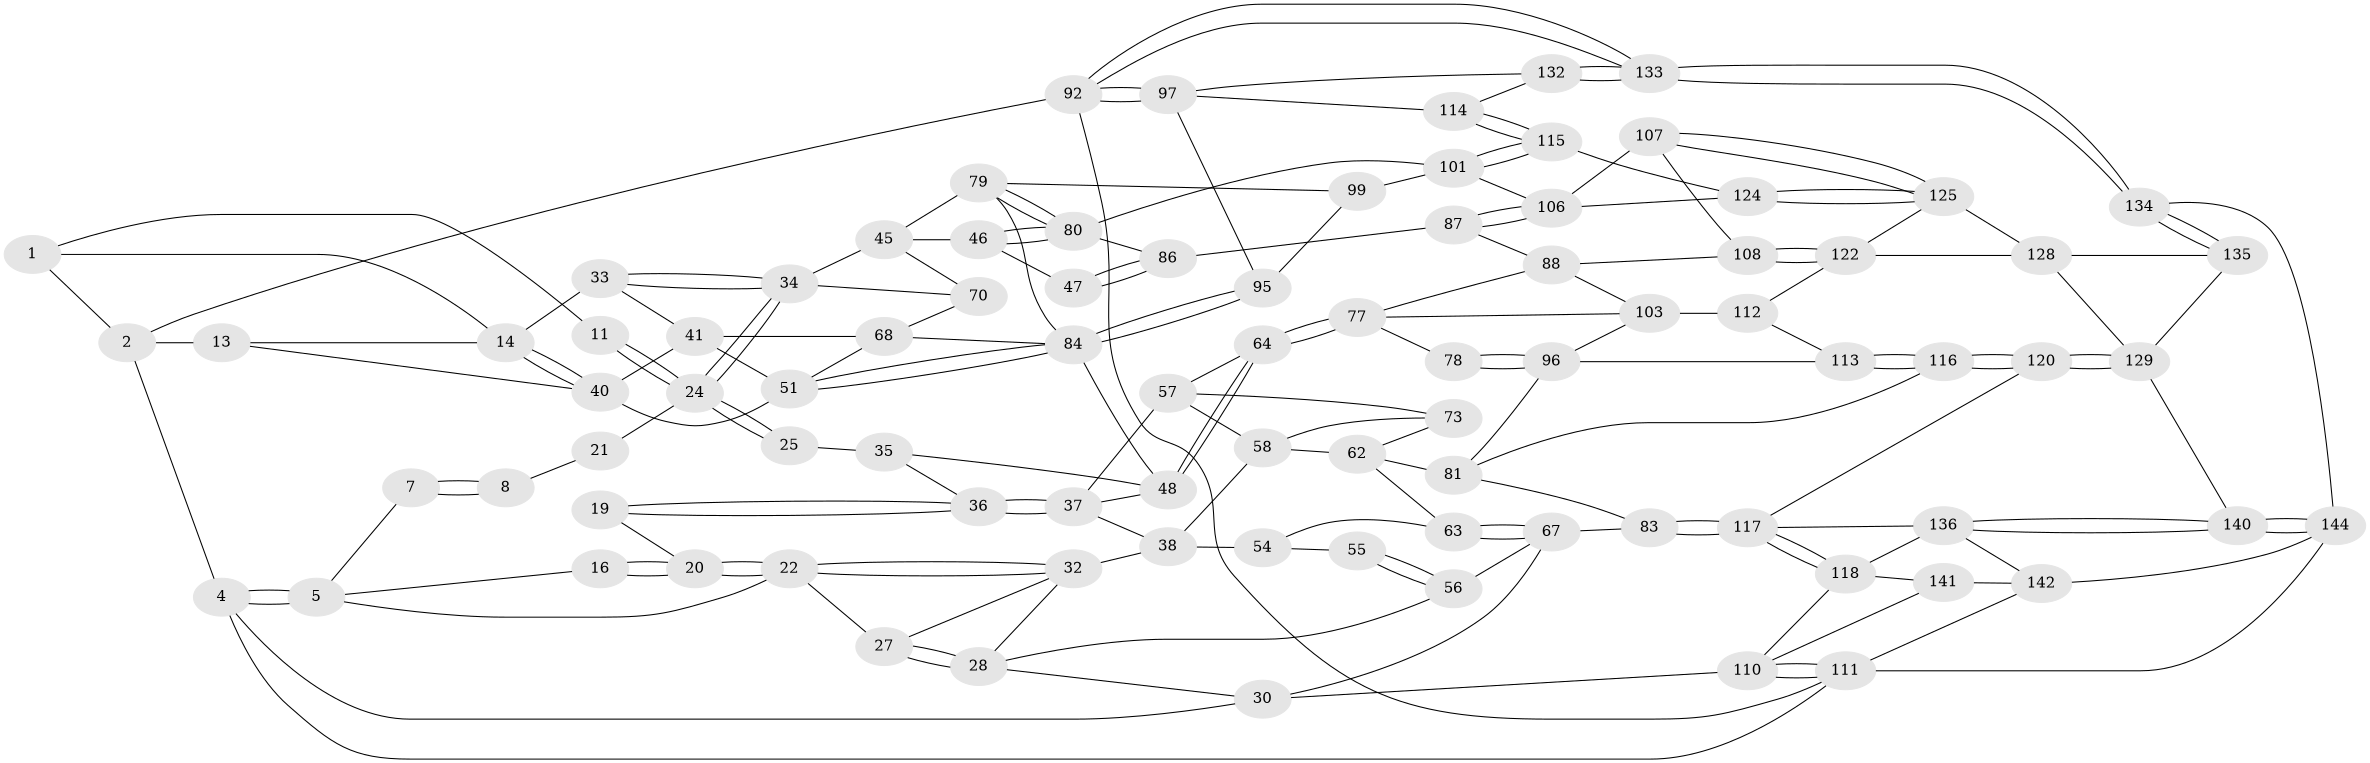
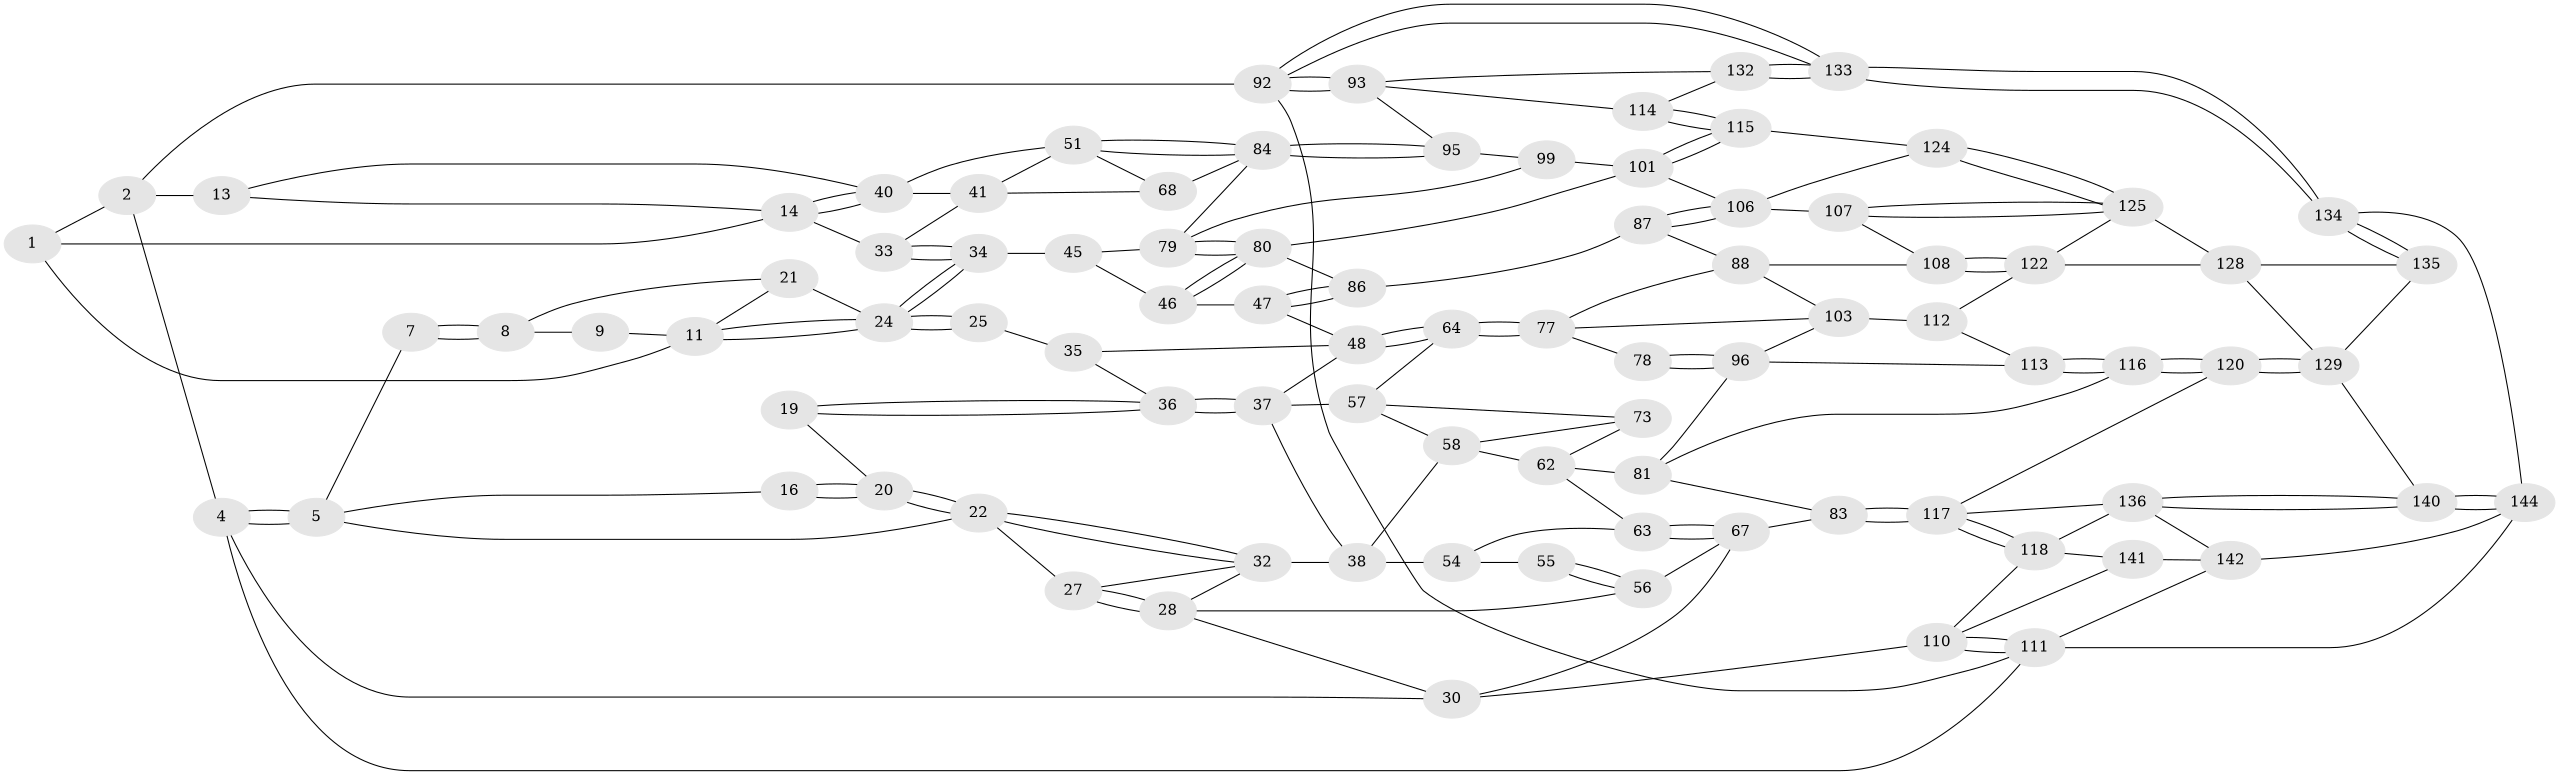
(1168, 95) -> (1357, 84)
(979, 296) -> none
none -> (742, 307)
none -> (600, 332)
(1116, 420) -> (1304, 322)
